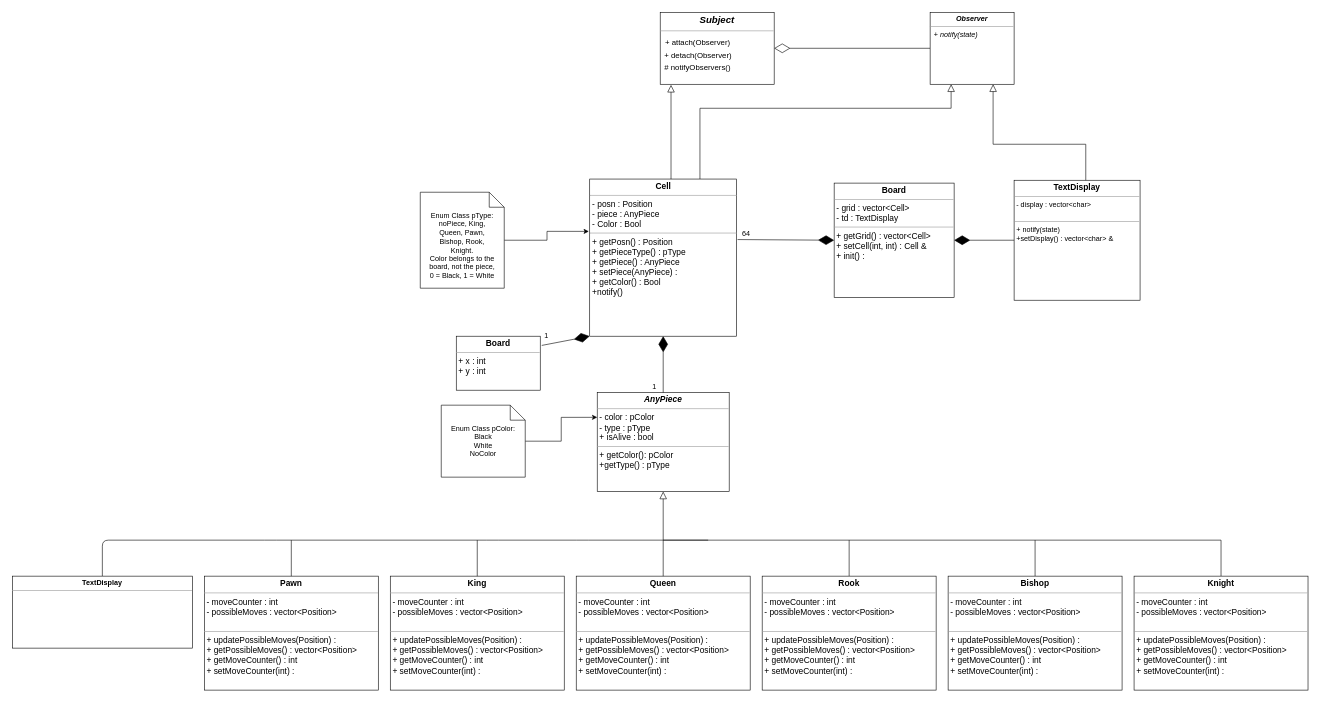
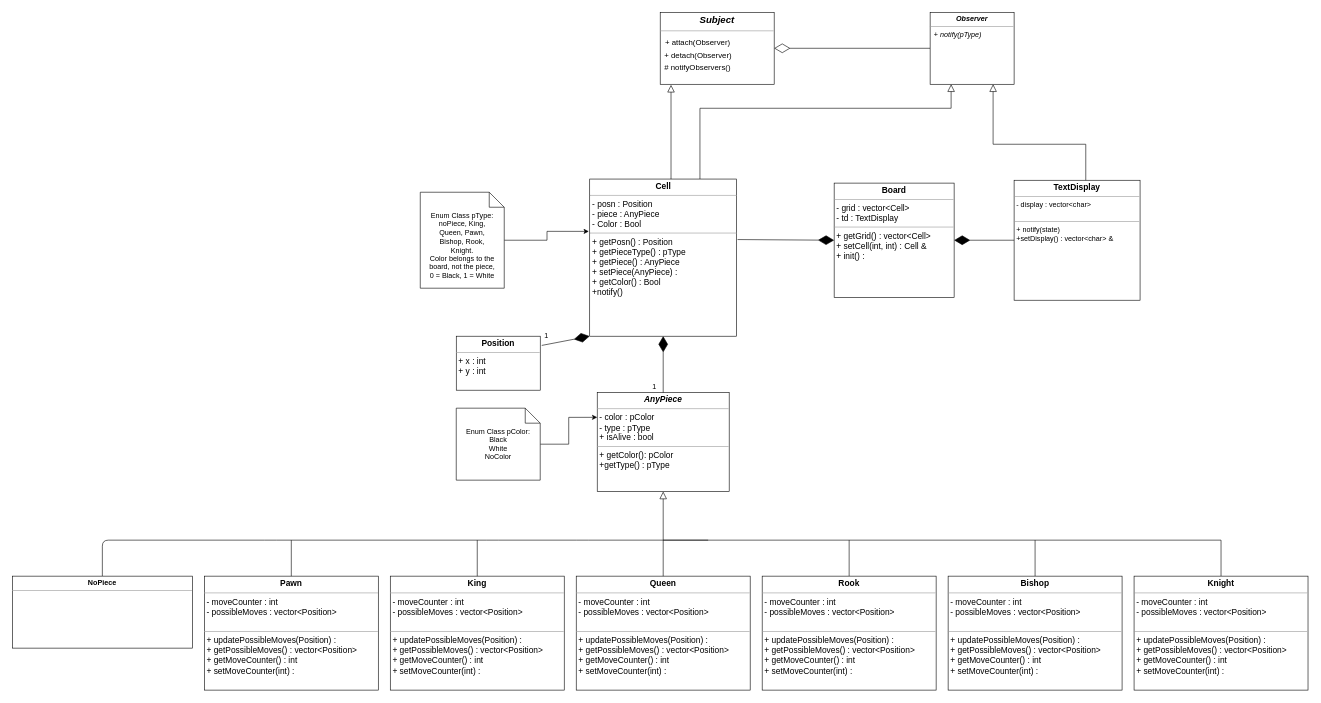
(960, 21) -> (960, 21)
(746, 234) -> none
(470, 349) -> (471, 349)
(483, 441) -> (498, 444)
(33, 581) -> (25, 581)
